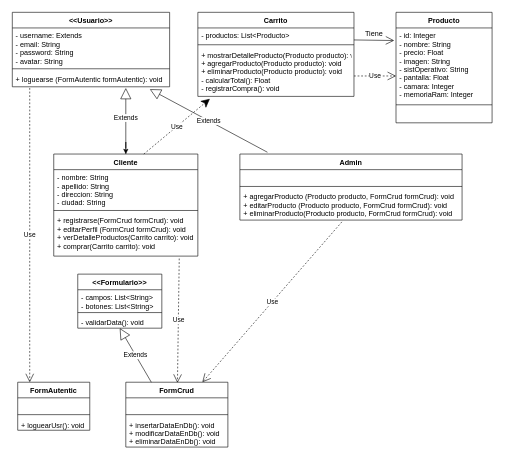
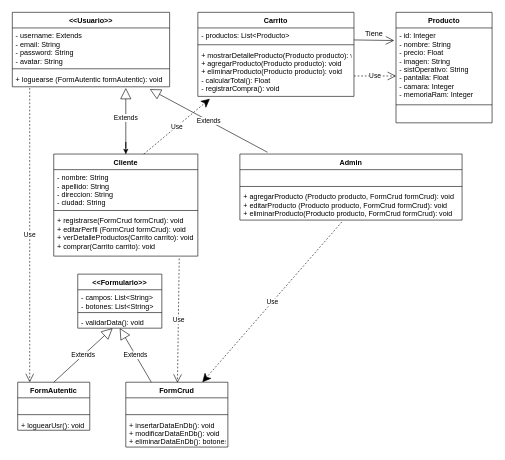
none -> (79, 359)
(206, 378) -> (208, 375)
(177, 425) -> (177, 425)
